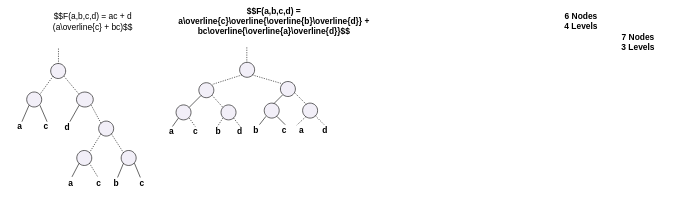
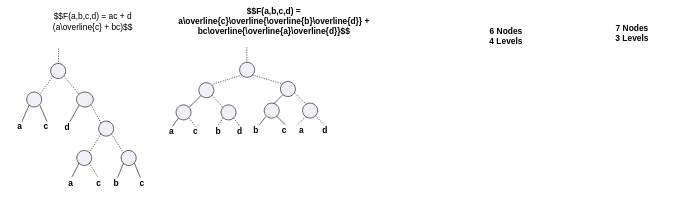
(581, 21) -> (506, 36)
(638, 42) -> (632, 33)
